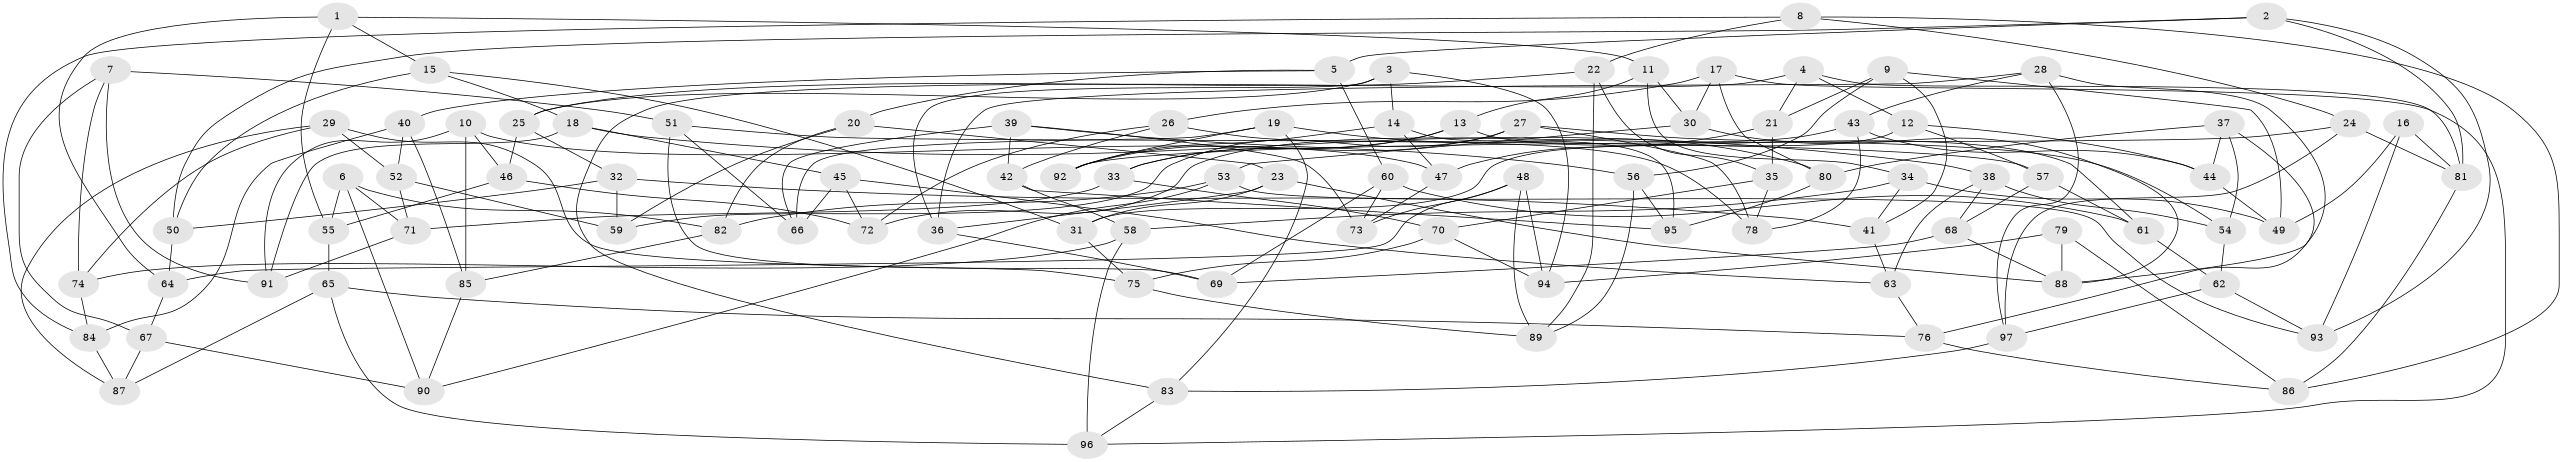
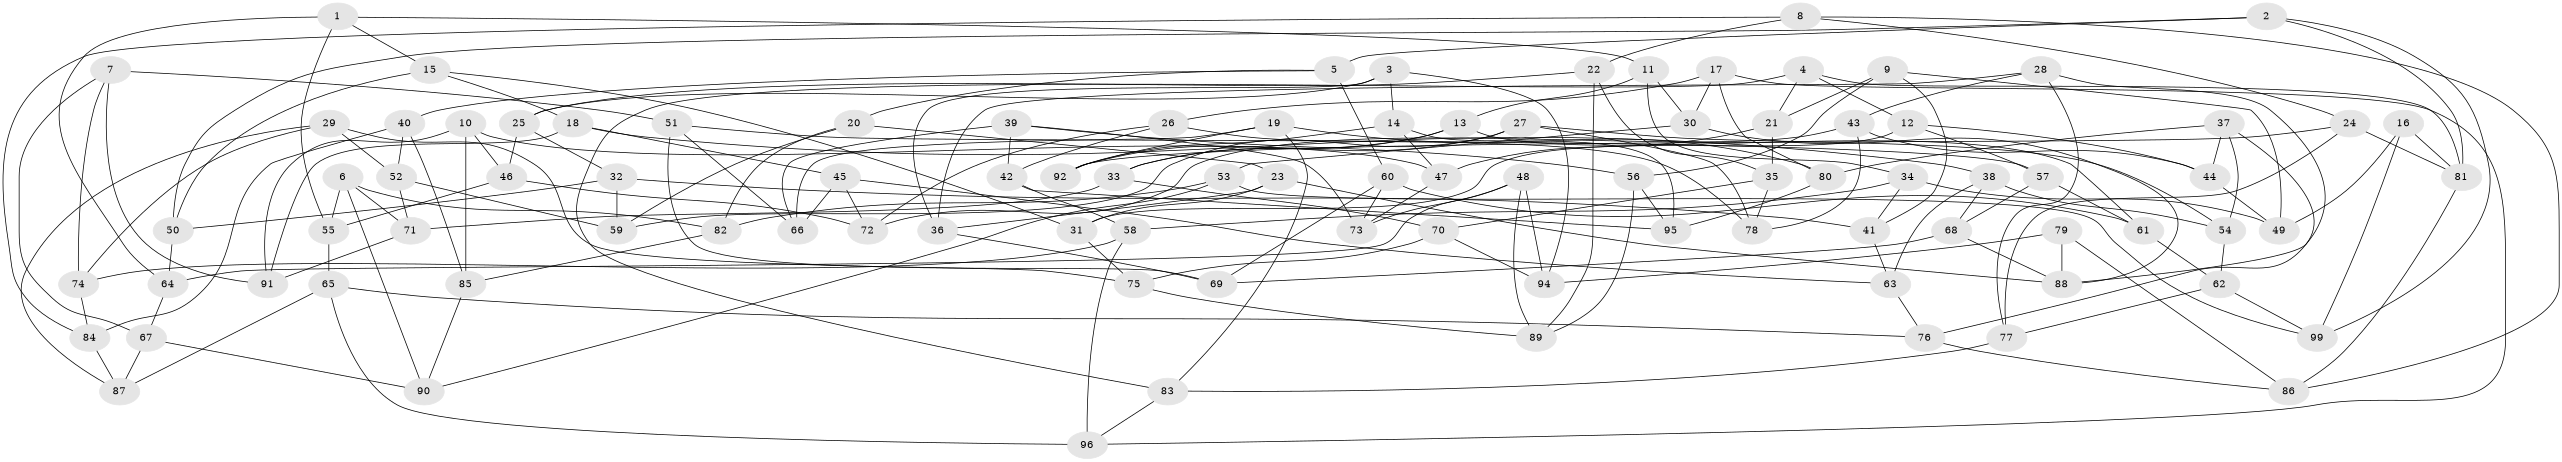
(2007, 338) -> (2007, 338)
(2317, 338) -> (2317, 338)
